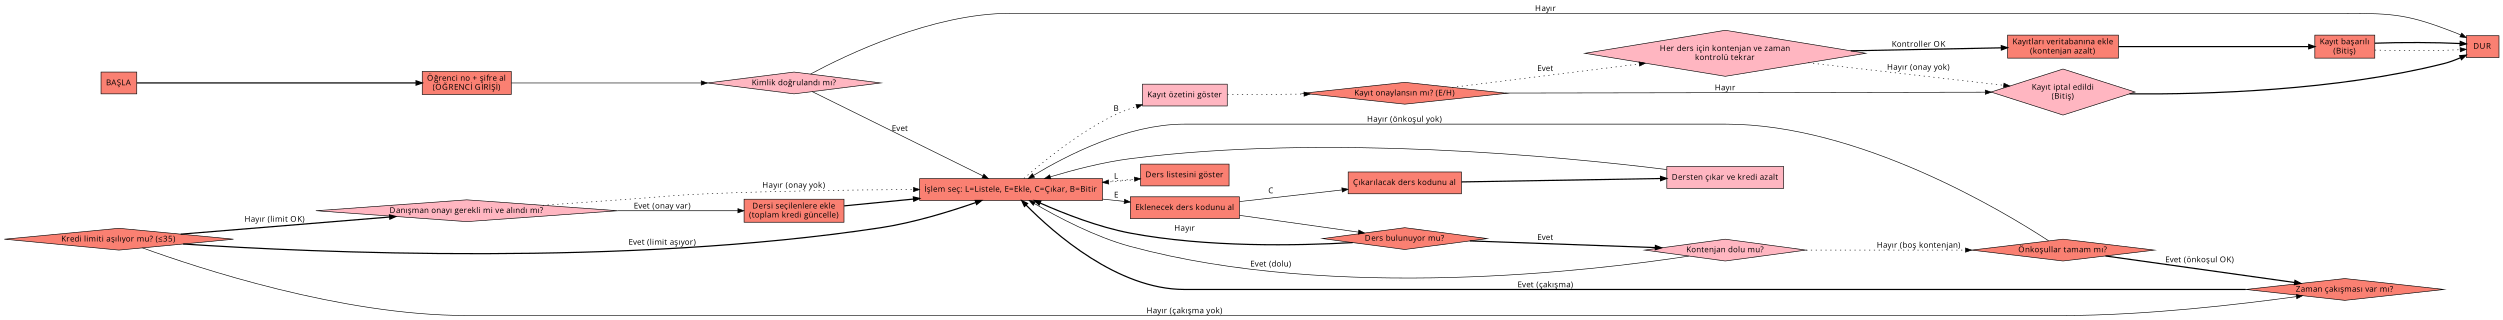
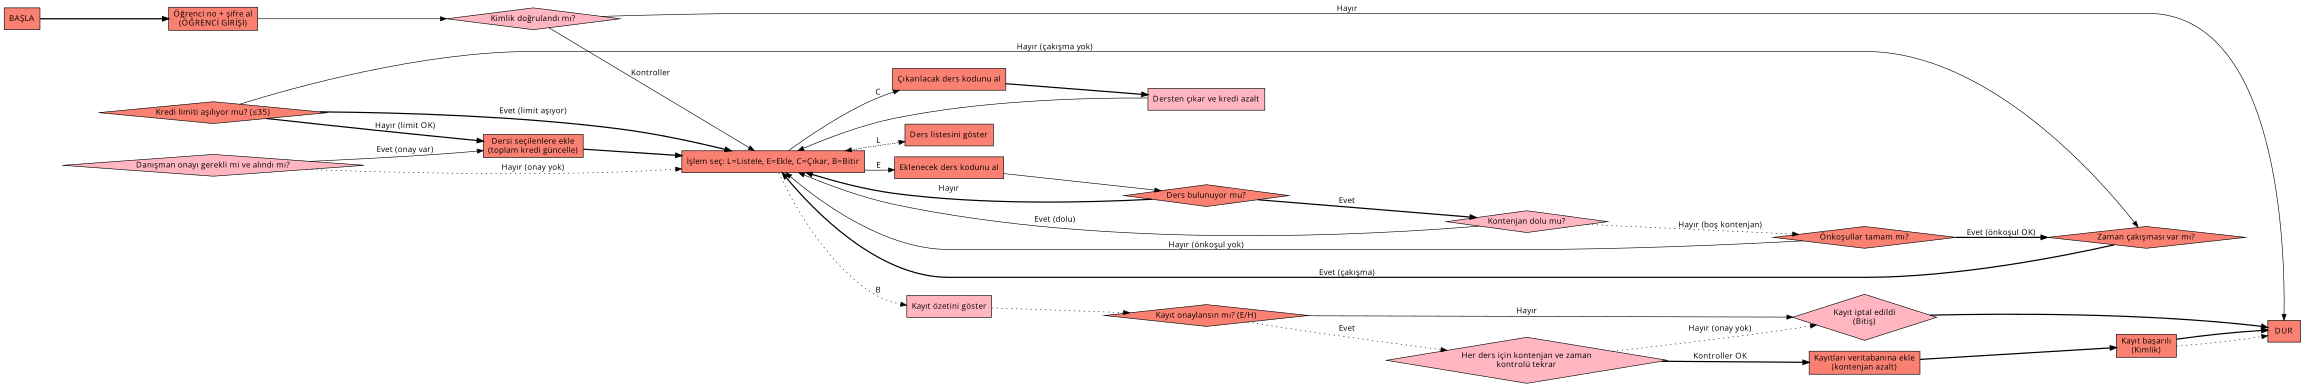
(2345, 47) -> (2146, 346)
(900, 129) -> (651, 73)
(1291, 196) -> (839, 118)
(285, 226) -> (372, 130)
